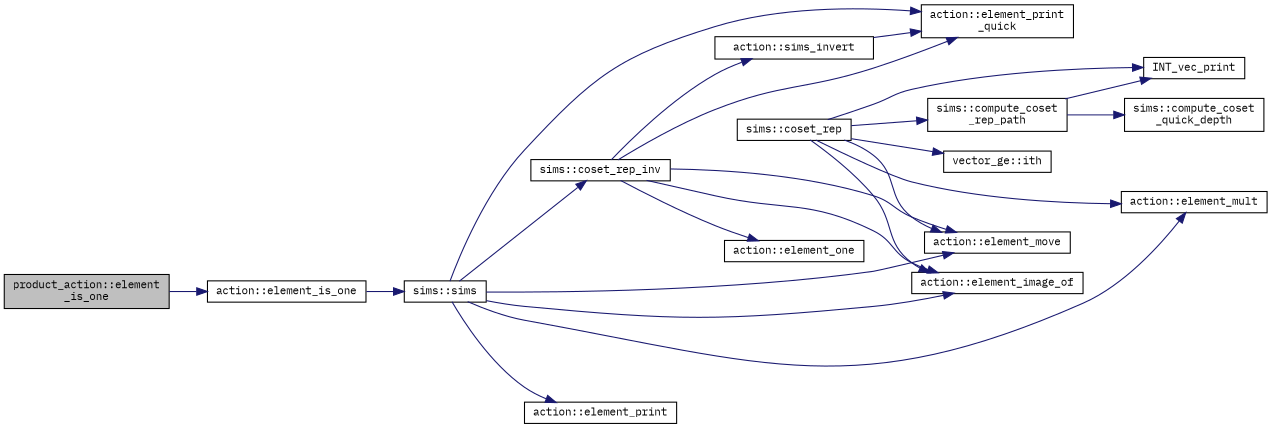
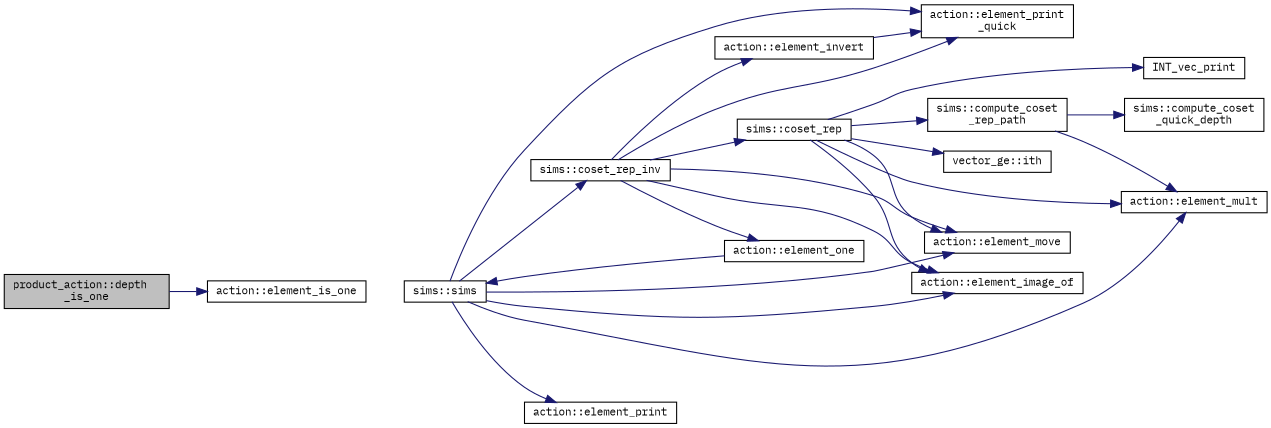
(794, 48) -> (794, 48)
(1103, 90) -> (1113, 156)
none -> (692, 151)
(87, 292) -> (87, 292)
(380, 292) -> (610, 266)
